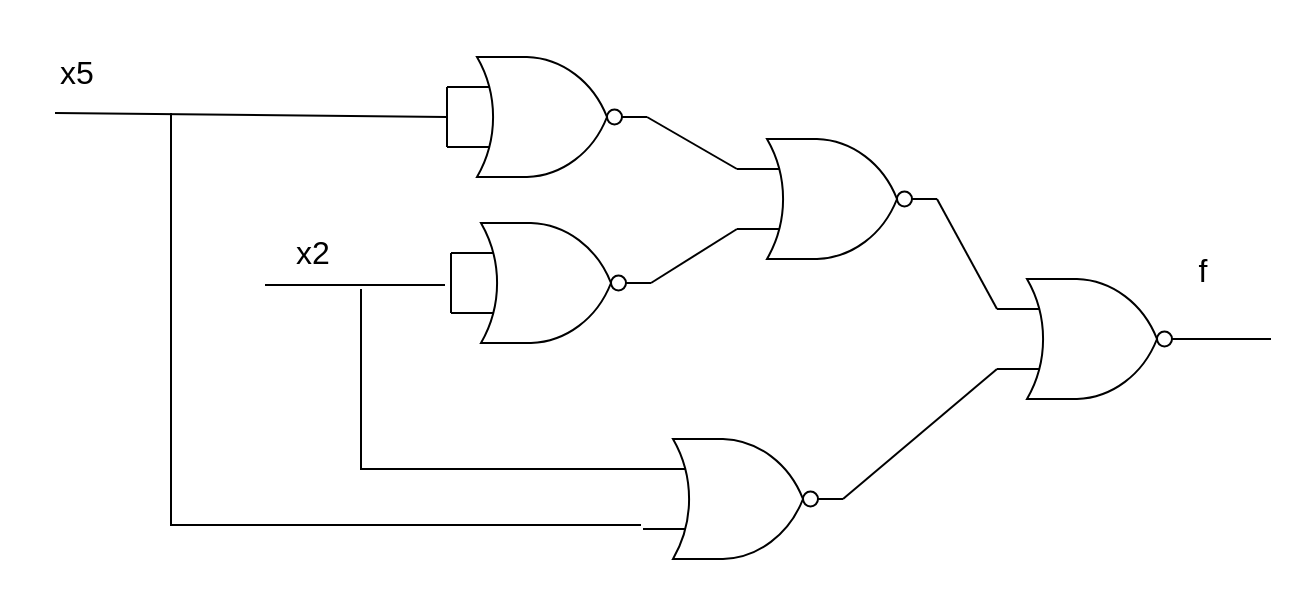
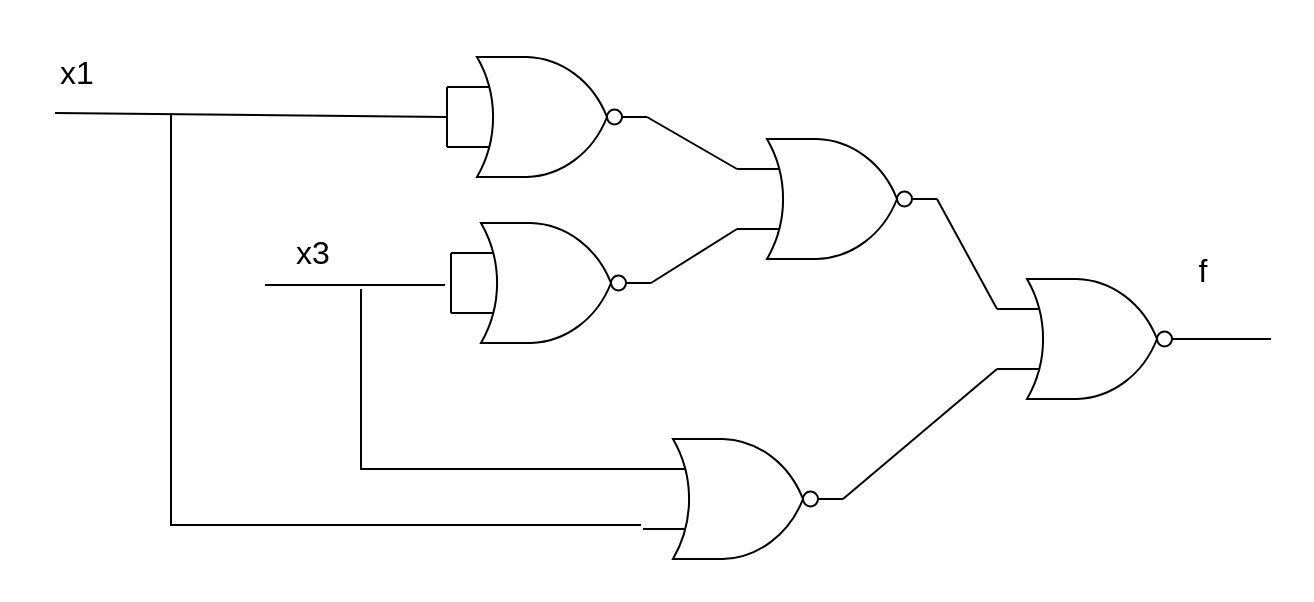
(78, 73) -> (78, 73)
(314, 253) -> (314, 253)
